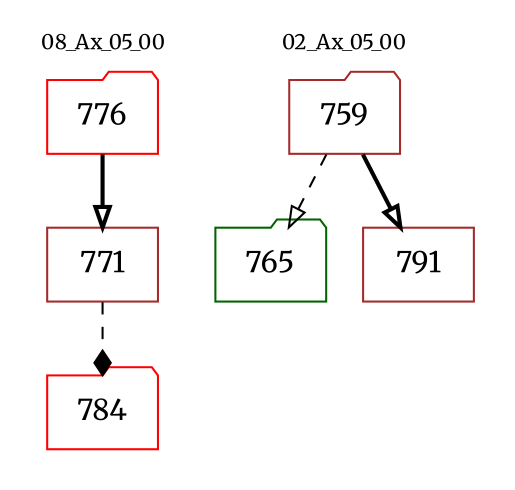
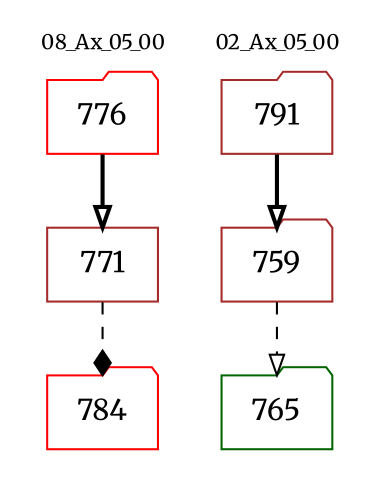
(377, 182) -> (277, 181)
(418, 265) -> (277, 117)
